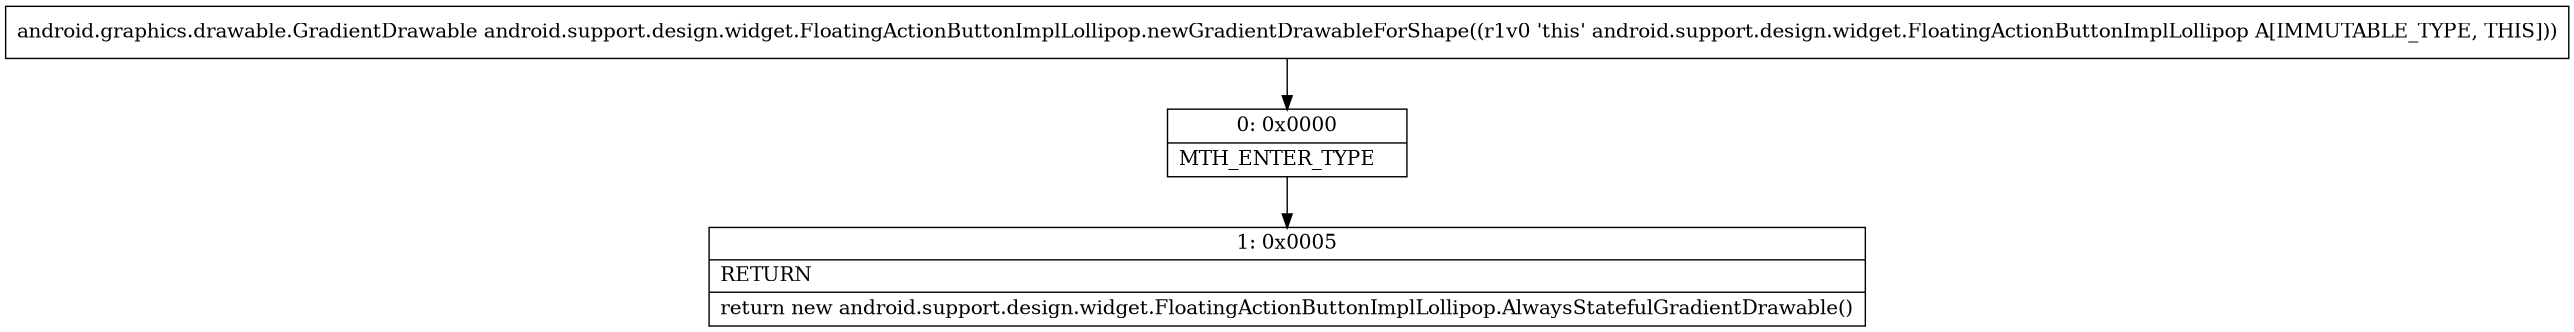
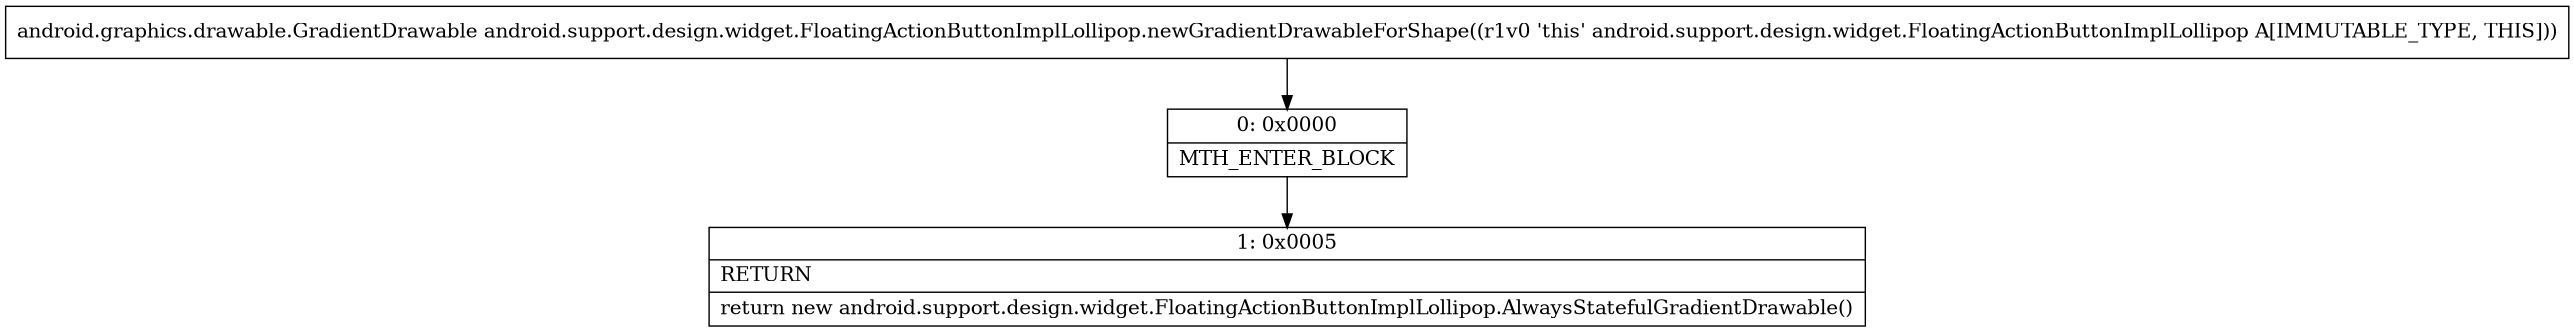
(1277, 159) -> (1287, 159)
